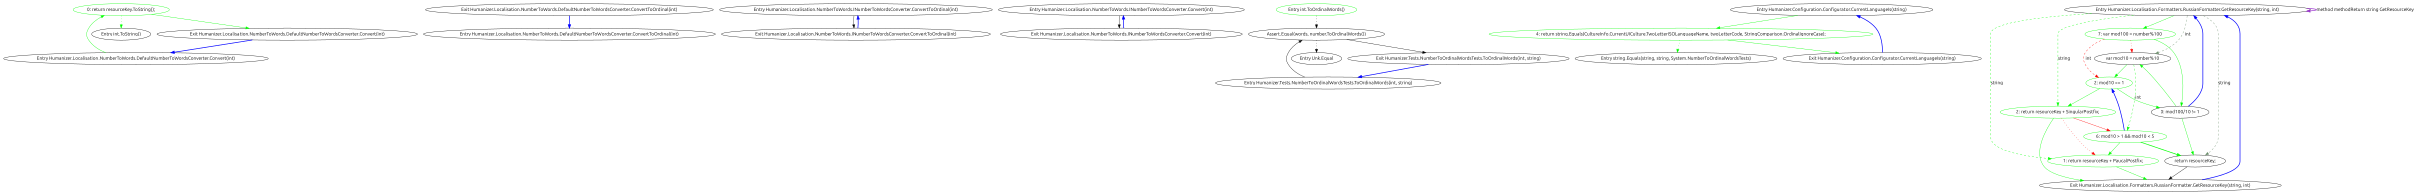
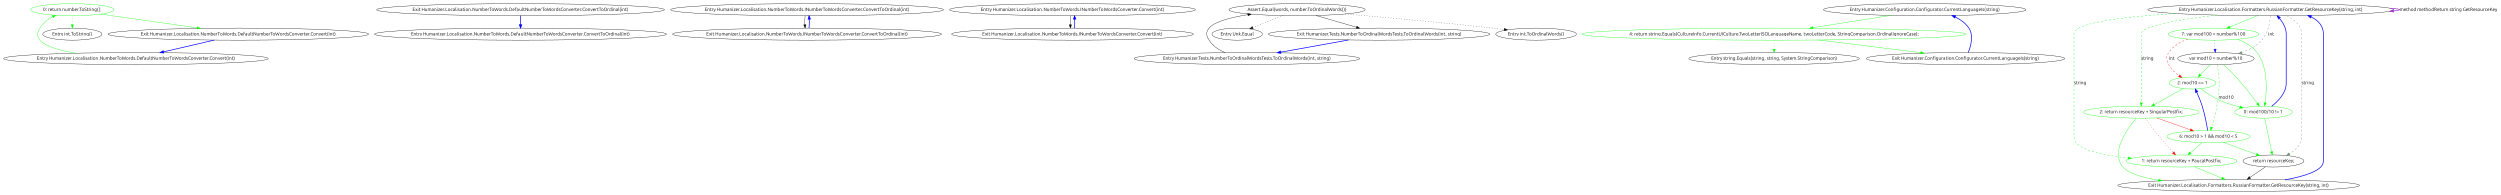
(121, 10) -> (72, 10)
(1317, 10) -> (1536, 34)
(1317, 20) -> (1425, 21)
(2131, 45) -> (2215, 45)
(1676, 59) -> (1774, 59)
(2160, 86) -> (2241, 83)
(2138, 98) -> (2226, 98)
(2180, 112) -> (2263, 112)
(2159, 148) -> (2240, 148)
